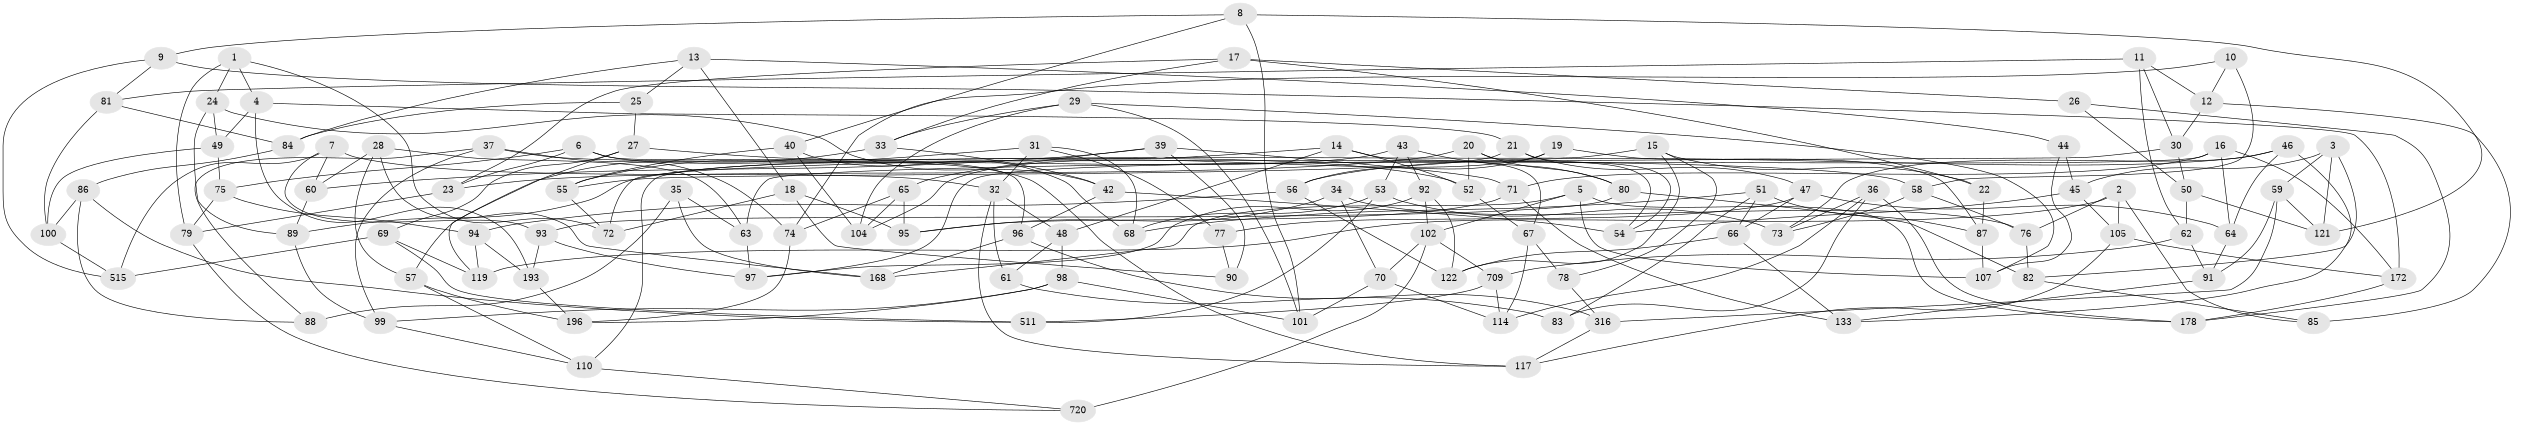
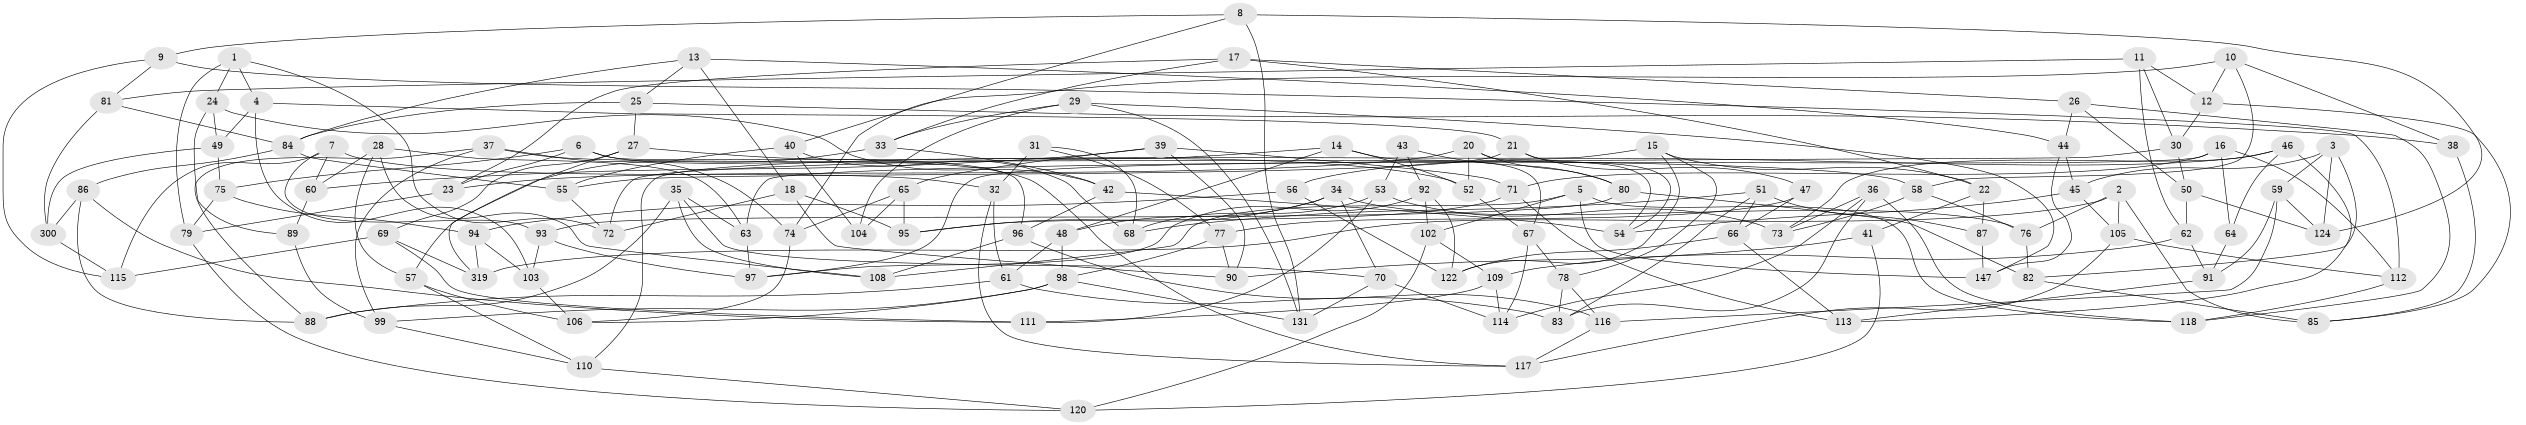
none -> (2069, 125)
(1557, 146) -> none
none -> (2453, 146)
(796, 161) -> (429, 174)
(604, 193) -> none
(2020, 207) -> none
(1028, 213) -> (1201, 216)
(48, 235) -> (48, 235)
none -> (1868, 235)
(2323, 235) -> (2323, 235)
(1404, 257) -> (1154, 266)
none -> (1143, 260)
(118, 279) -> (118, 279)
(480, 279) -> (480, 279)
(531, 279) -> (531, 279)
(878, 279) -> (878, 279)
(1495, 279) -> (1495, 279)
(1983, 279) -> (1983, 279)
(2399, 279) -> (2399, 279)
none -> (658, 296)
none -> (1561, 301)
(575, 323) -> (575, 323)
(1028, 323) -> (1028, 323)
(1300, 323) -> (1300, 323)
(1603, 323) -> (1603, 323)
(1844, 323) -> (1844, 323)
(2188, 323) -> (2188, 323)
(1078, 411) -> (1078, 411)
